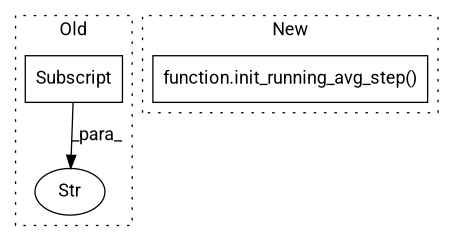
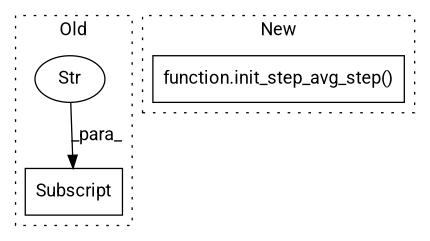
(290, 79) -> (279, 79)
(72, 129) -> (72, 129)
